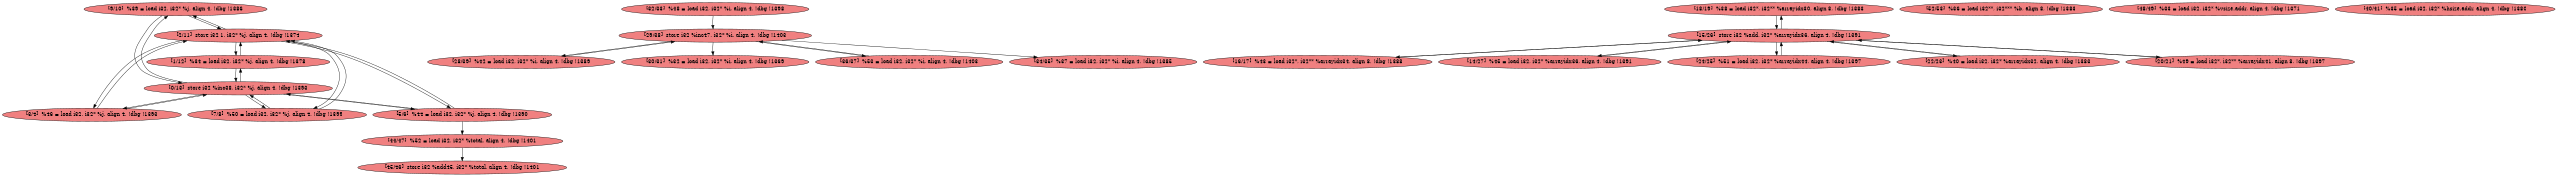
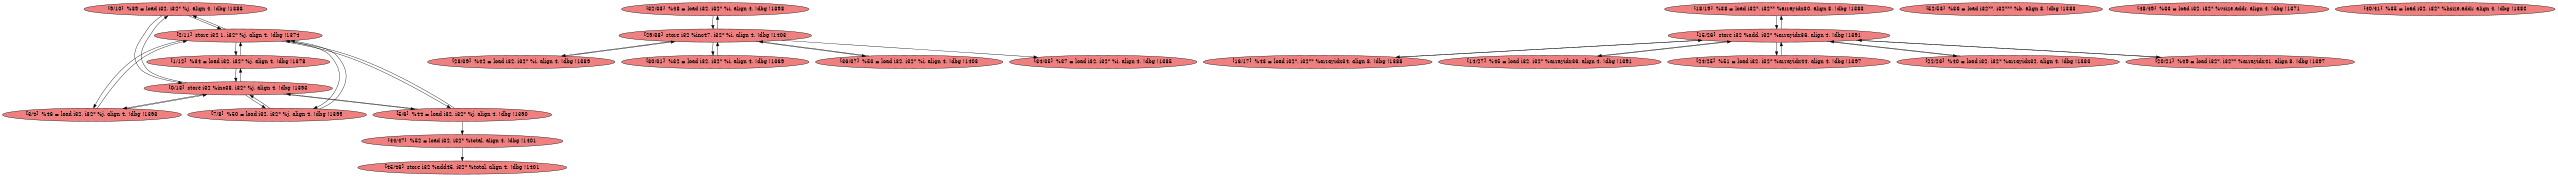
none -> (718, 24)
none -> (718, 51)
